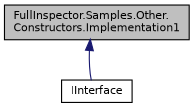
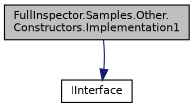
(90, 66) -> (104, 54)
